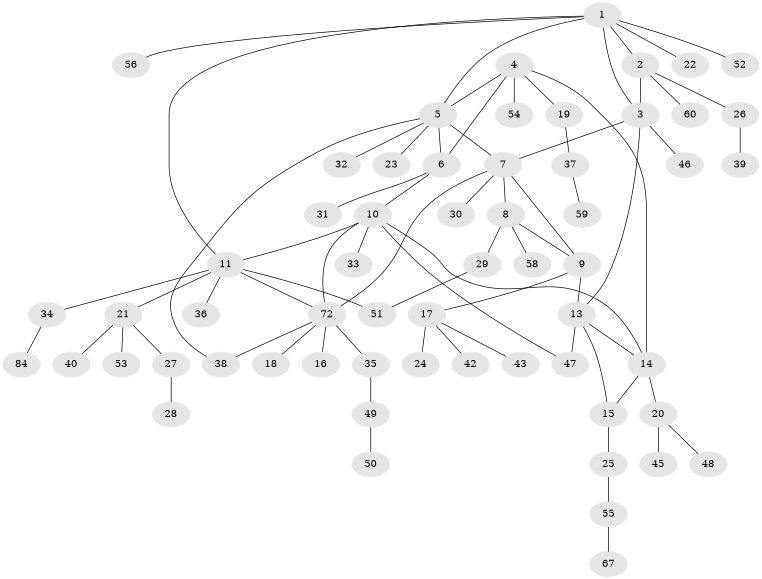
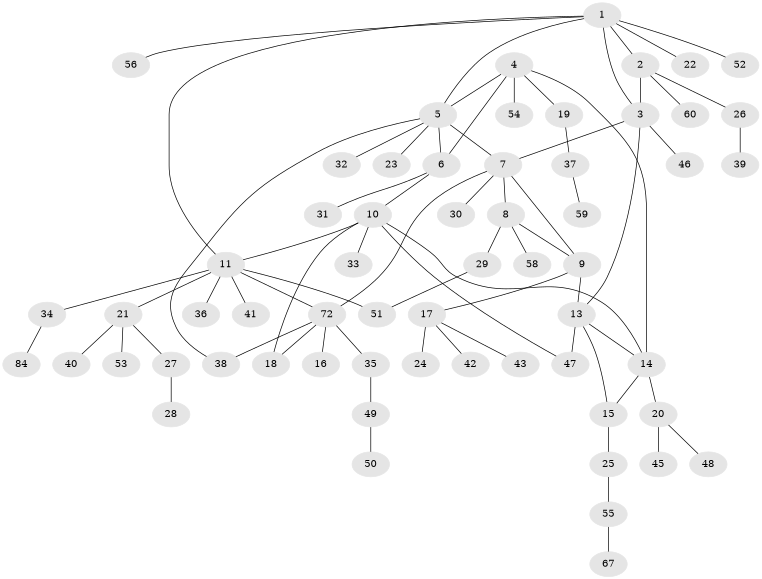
(327, 256) -> (303, 278)
none -> (251, 315)
